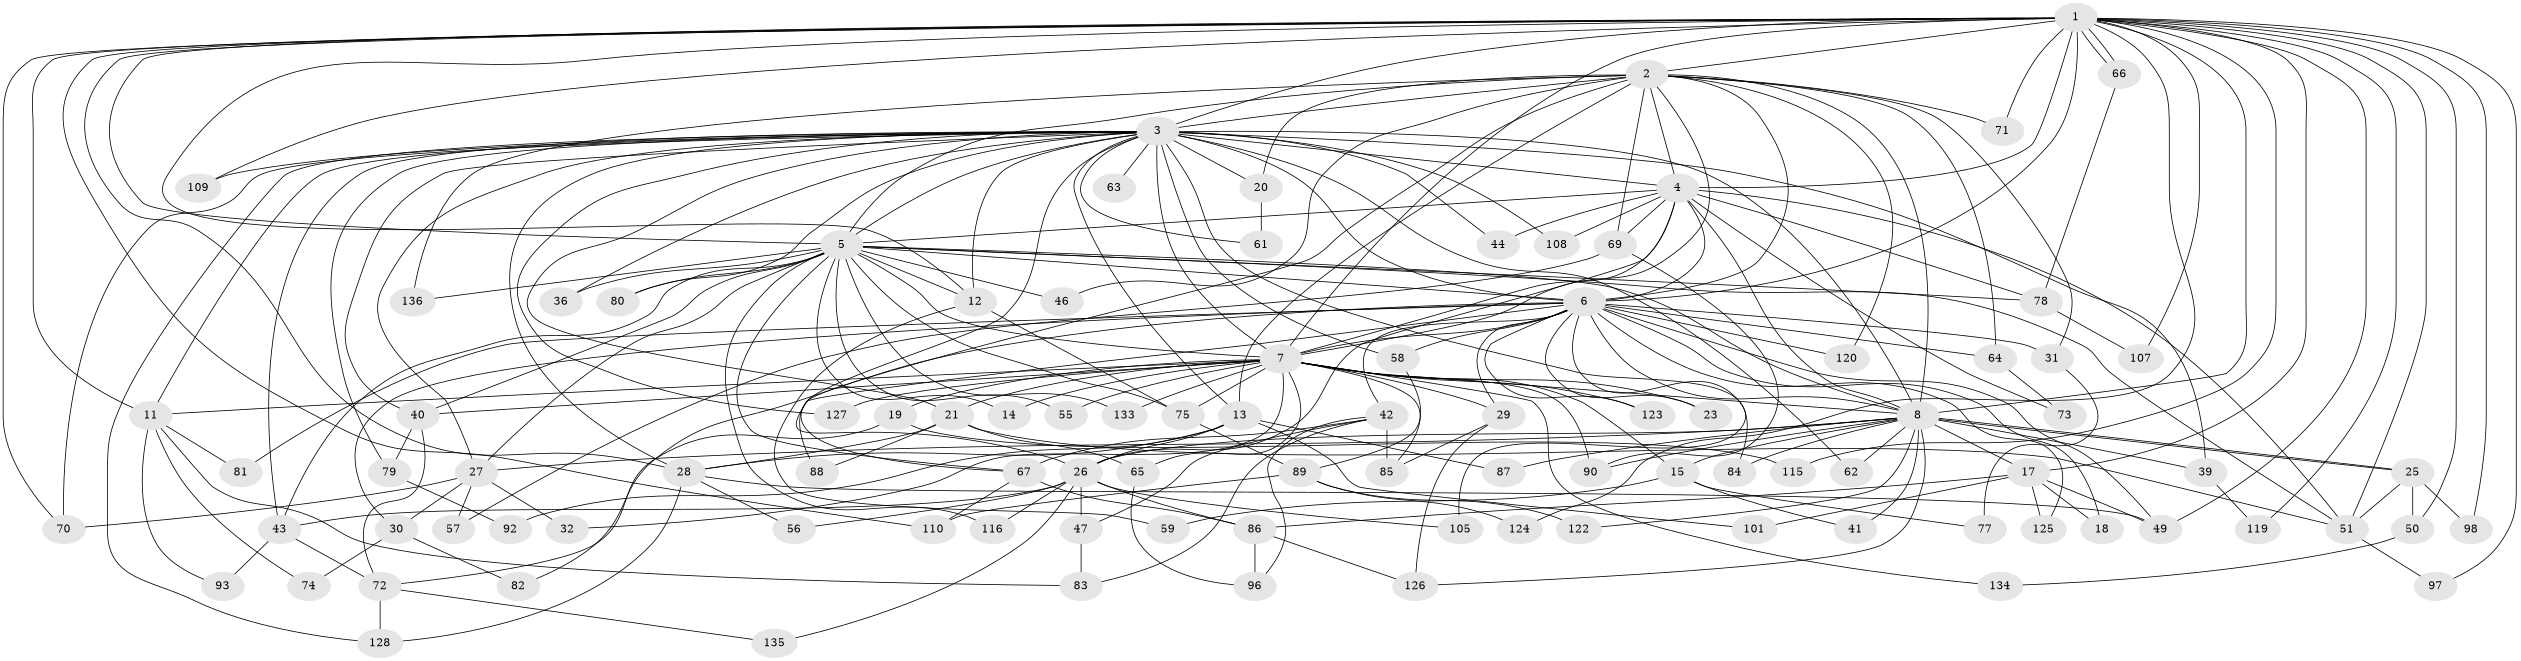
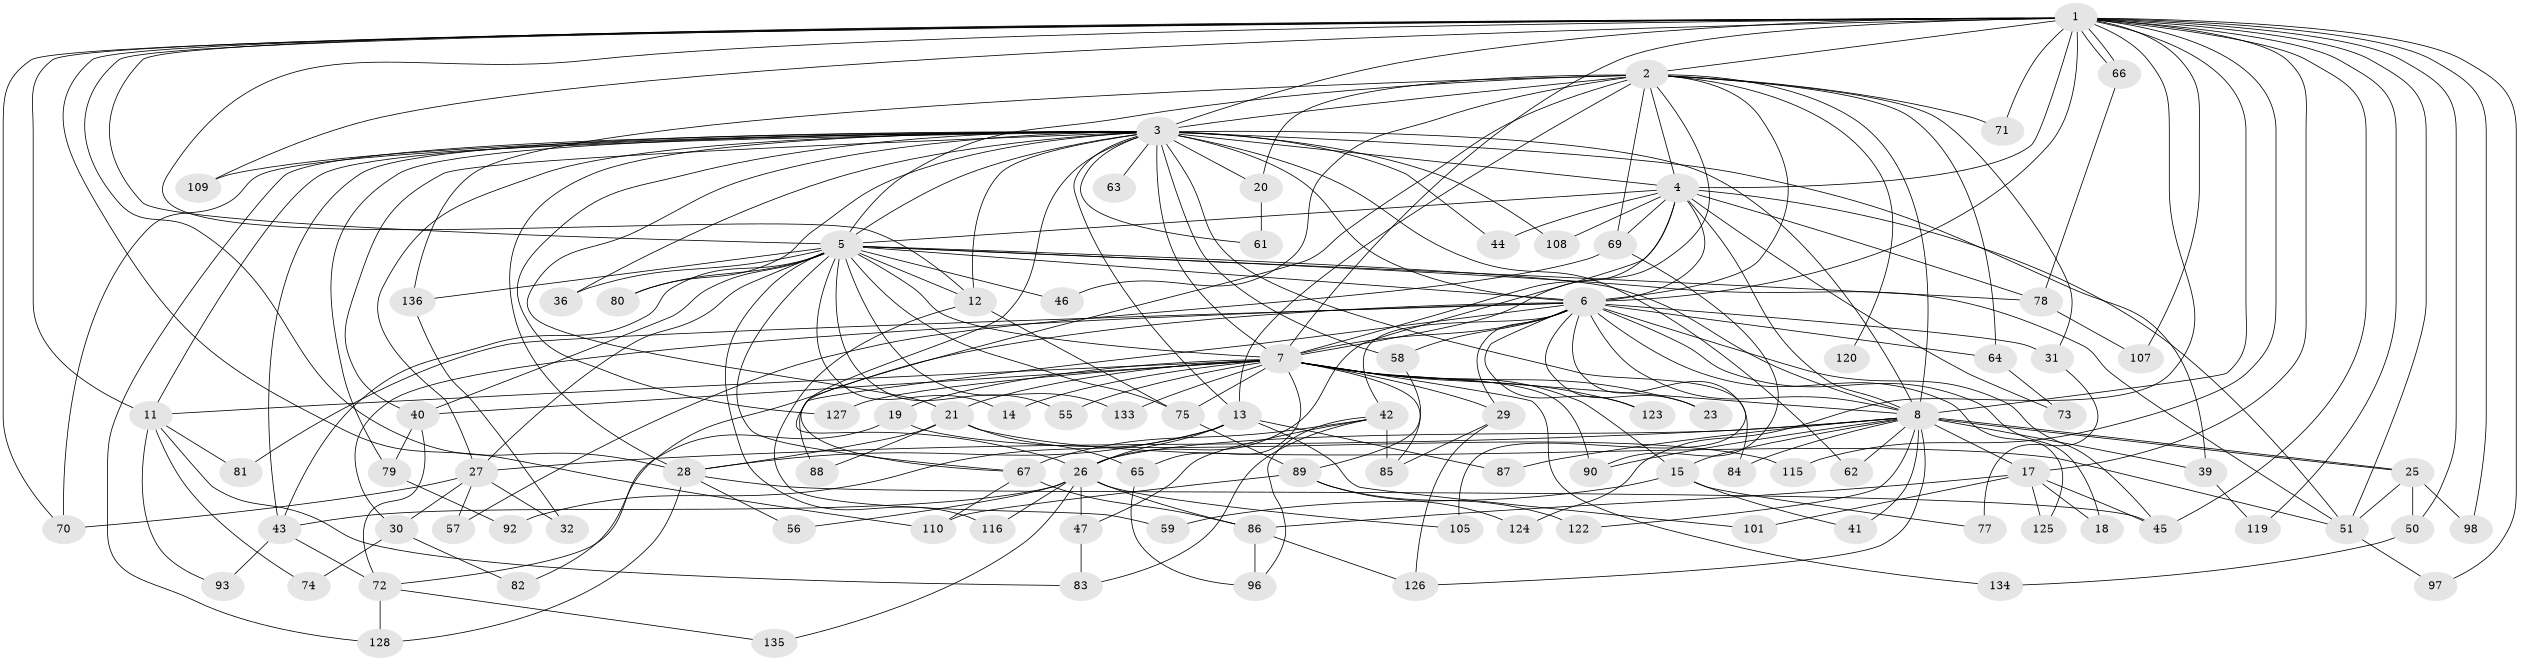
(1721, 331) -> none
(942, 479) -> (485, 417)
(2161, 529) -> (2161, 529)
